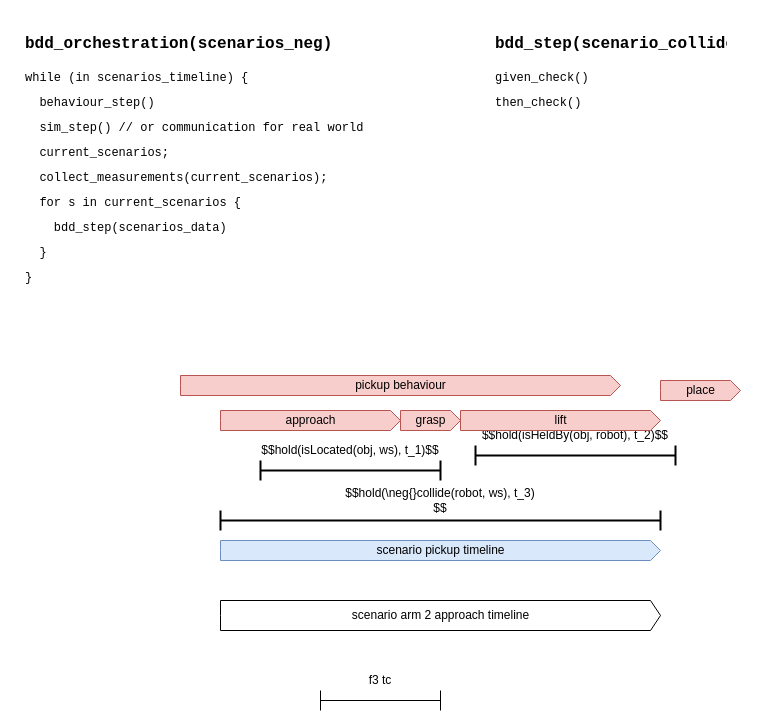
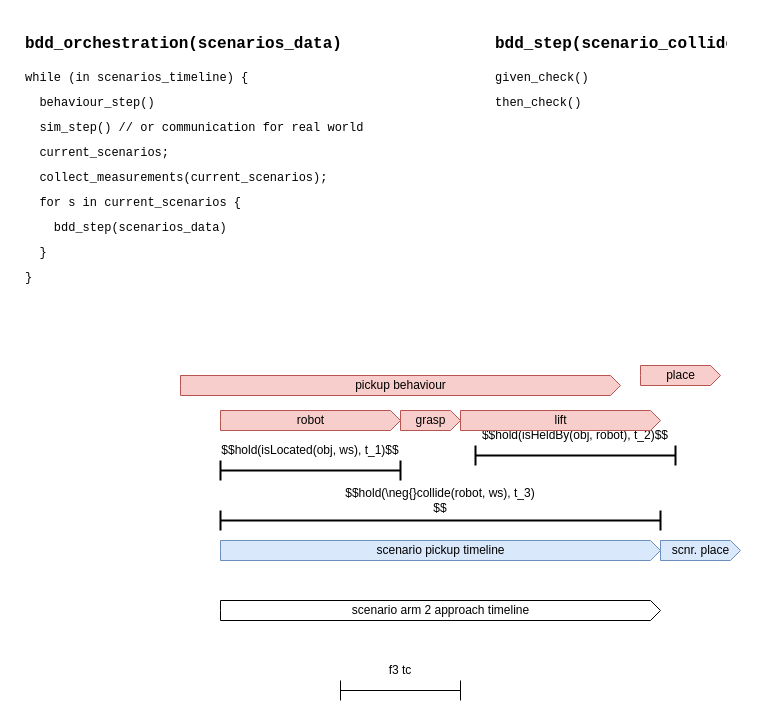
(160, 83) -> (160, 83)
(701, 391) -> (681, 376)
(311, 421) -> (311, 421)
(351, 471) -> (311, 471)
none -> (701, 551)
(441, 616) -> (441, 611)
(381, 701) -> (401, 691)
